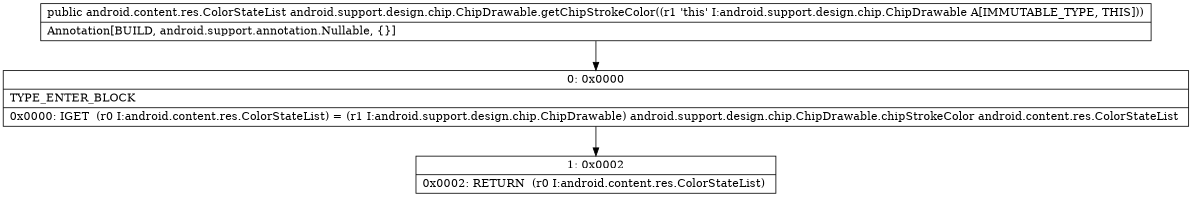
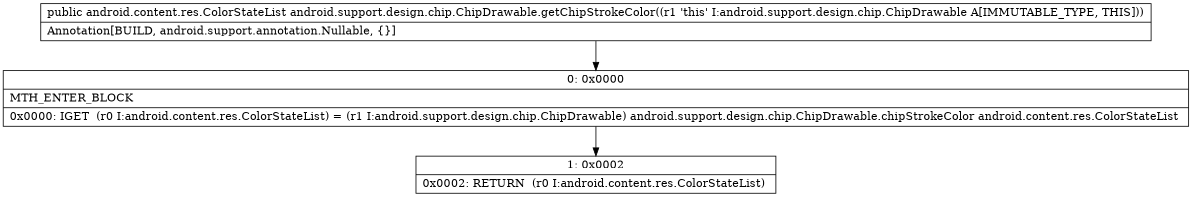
(73, 98) -> (72, 98)
